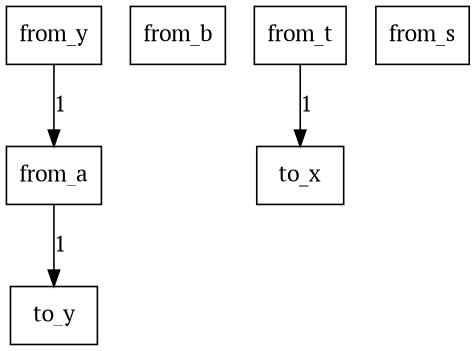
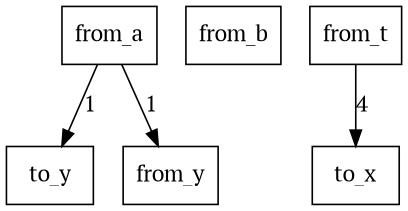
(423, 35) -> none
(54, 97) -> (137, 98)
(307, 105) -> (362, 105)
